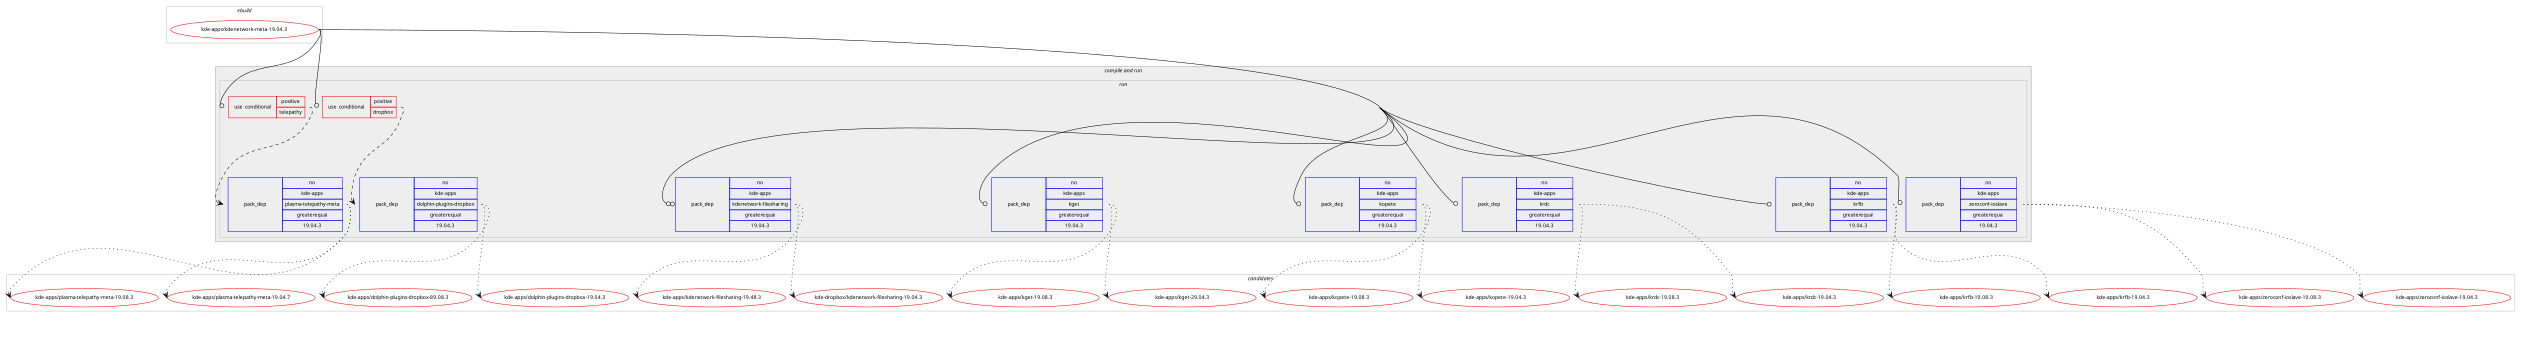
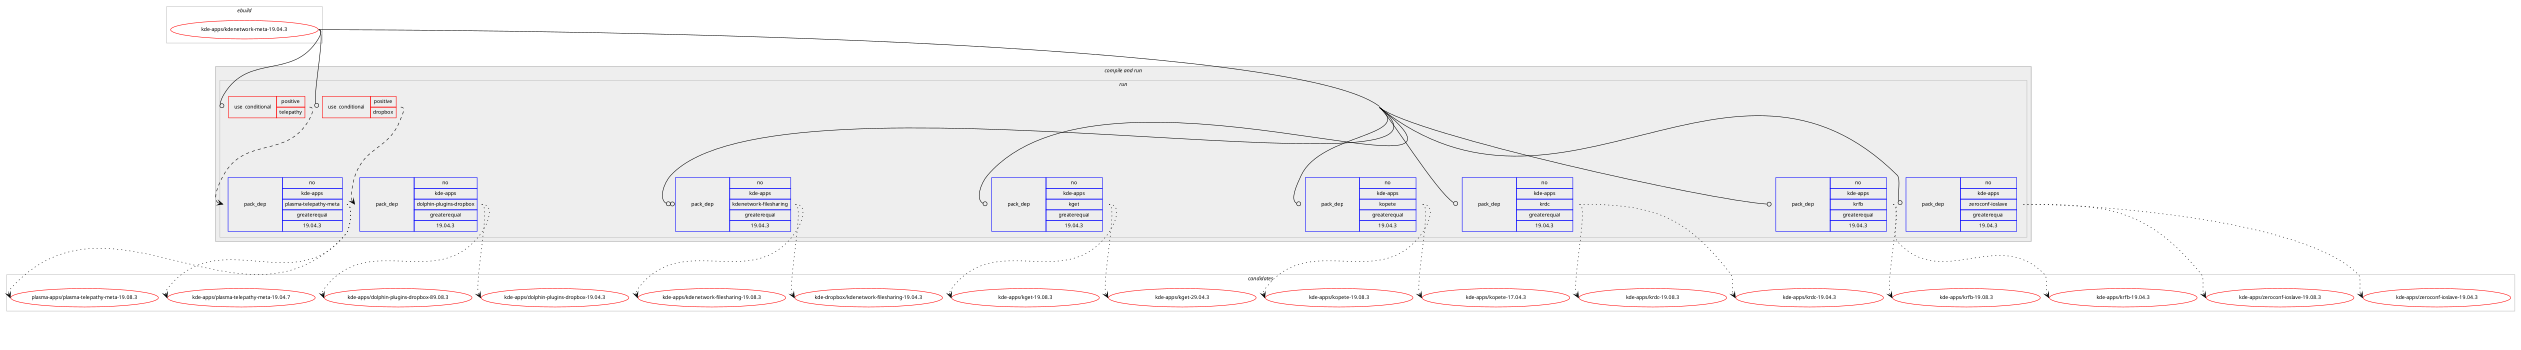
(85, 298) -> (85, 298)
(712, 298) -> (712, 298)
(1496, 298) -> (1496, 298)
